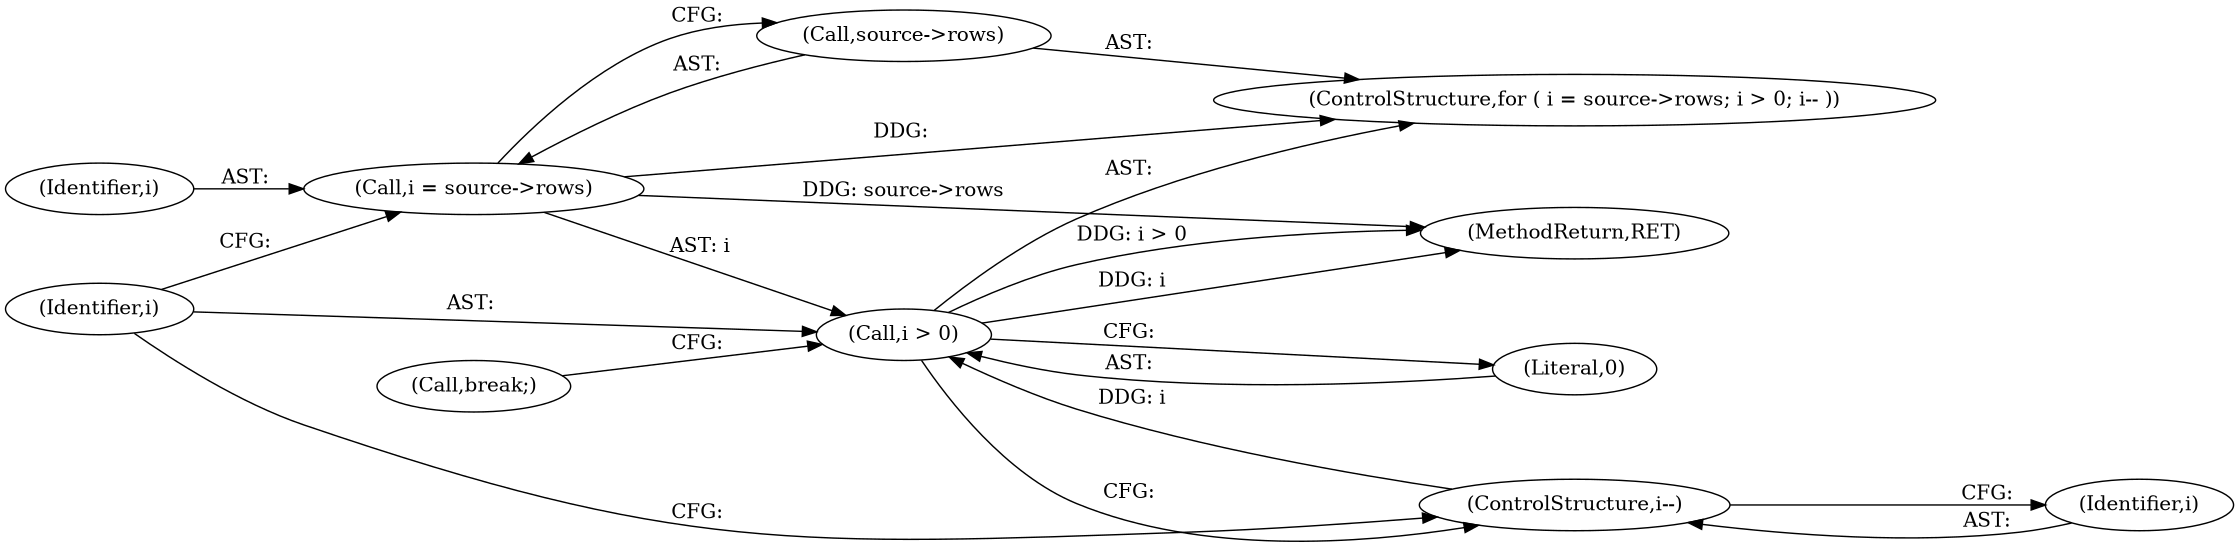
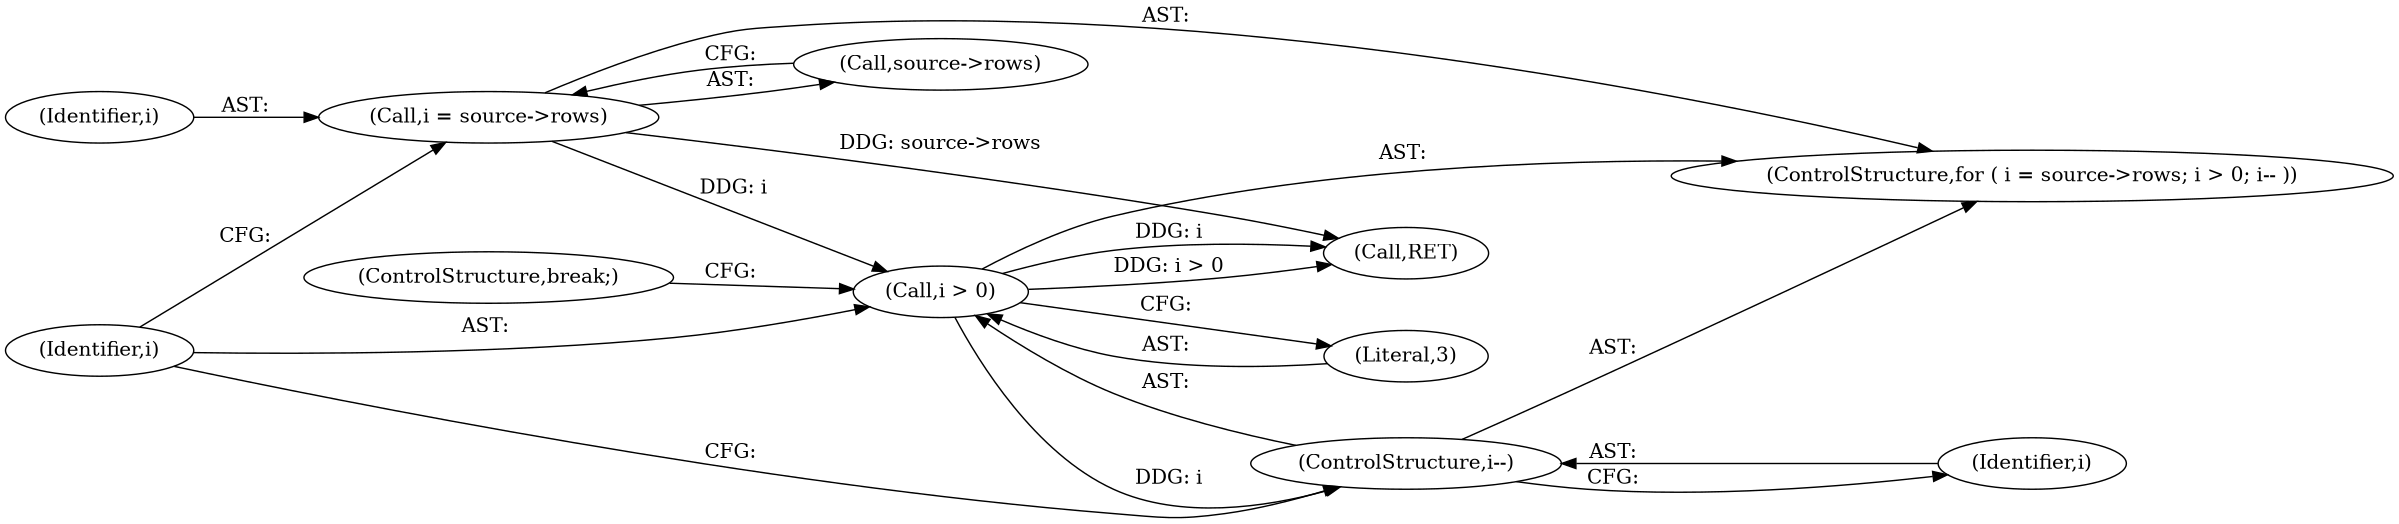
(701, 16) -> (734, 81)
(1189, 63) -> (1713, 325)
(701, 65) -> (734, 55)
(904, 132) -> (1169, 16)
(1575, 233) -> (1406, 253)
(701, 247) -> (734, 188)
(1575, 369) -> (1406, 356)
(474, 386) -> (489, 278)
(1132, 398) -> (1169, 383)
(1132, 493) -> (1169, 479)
